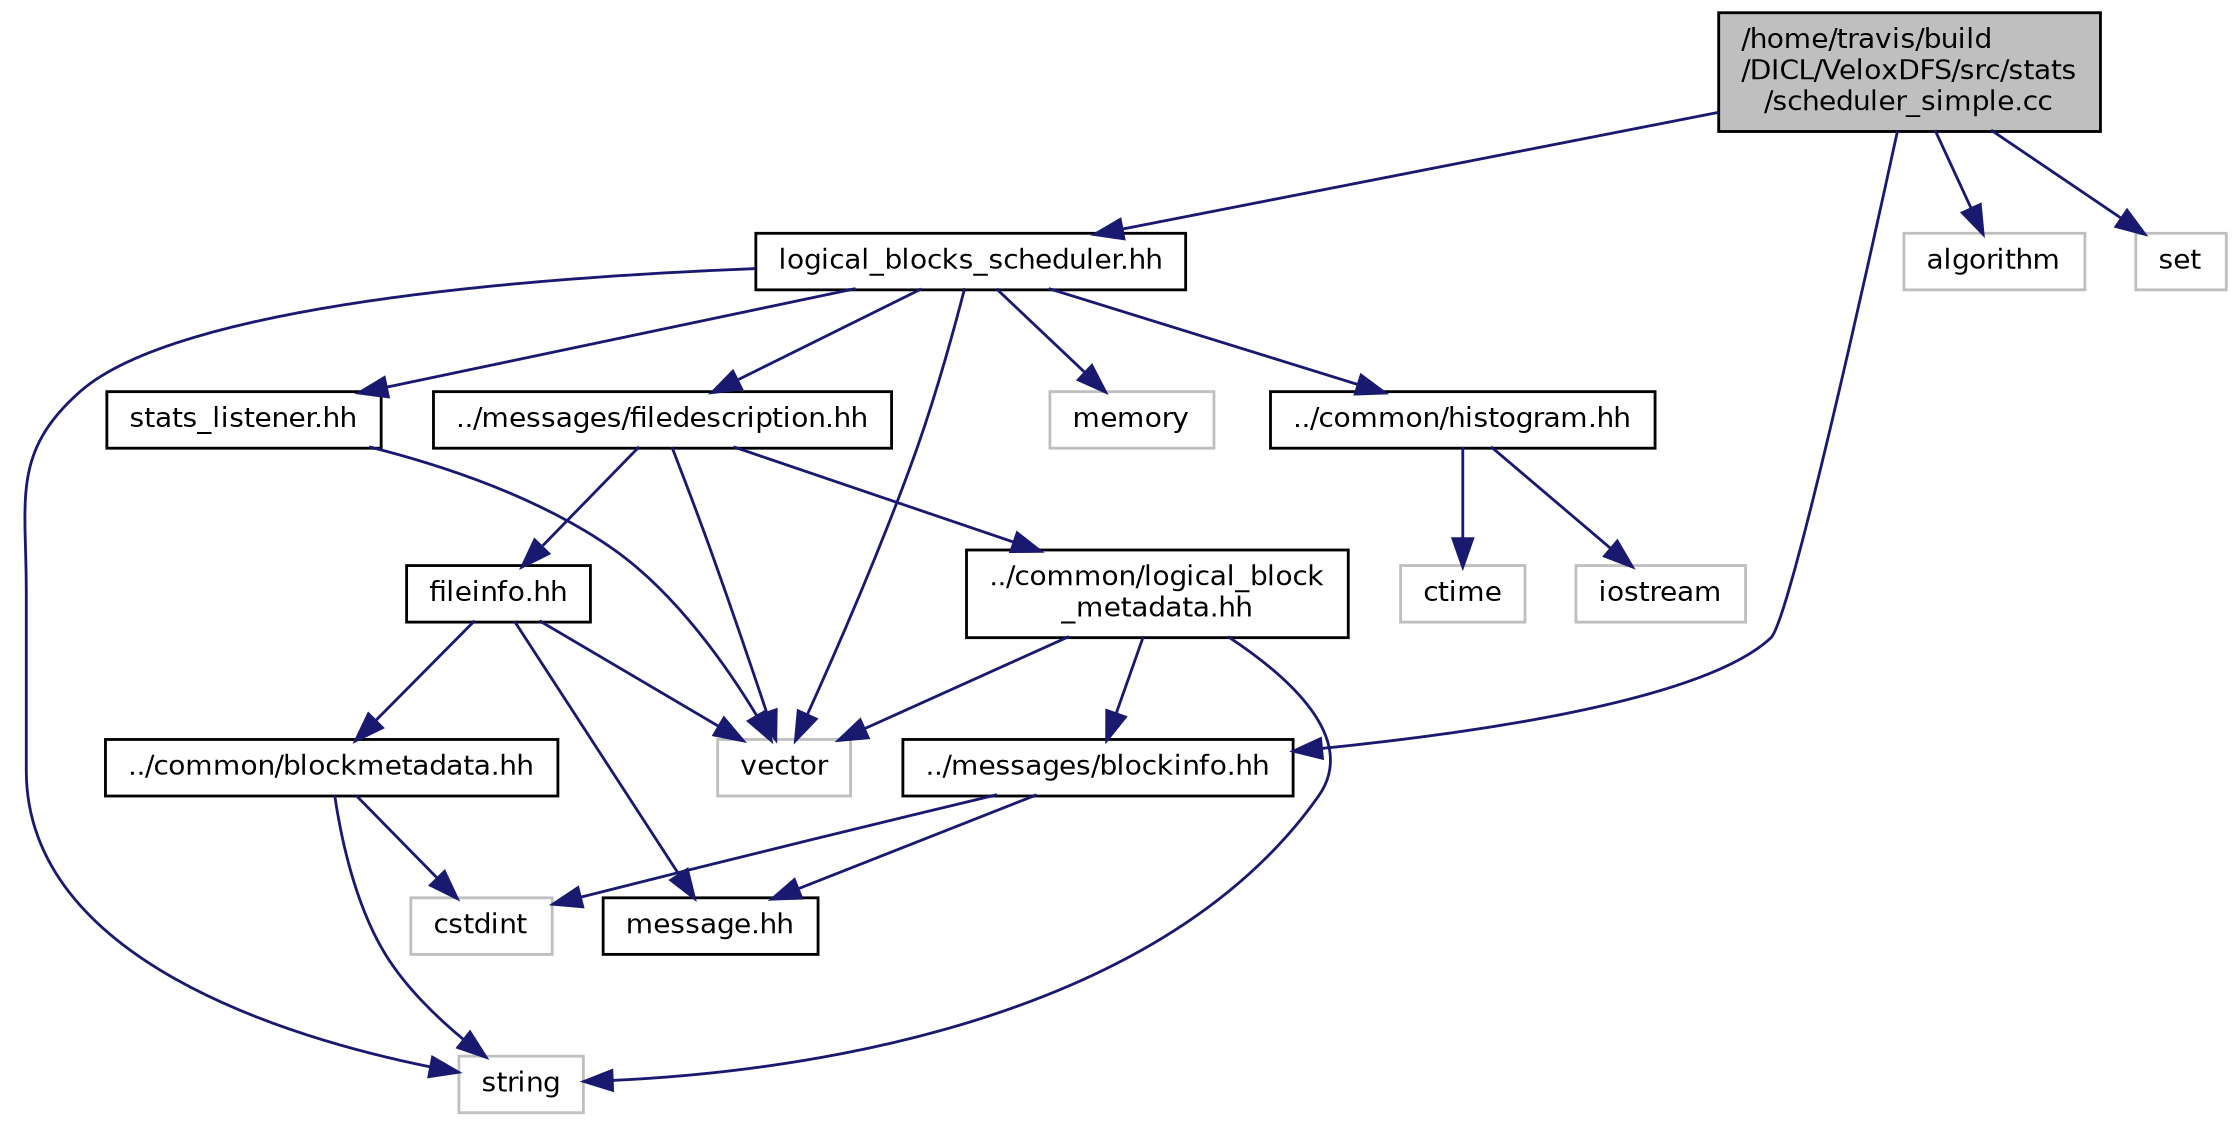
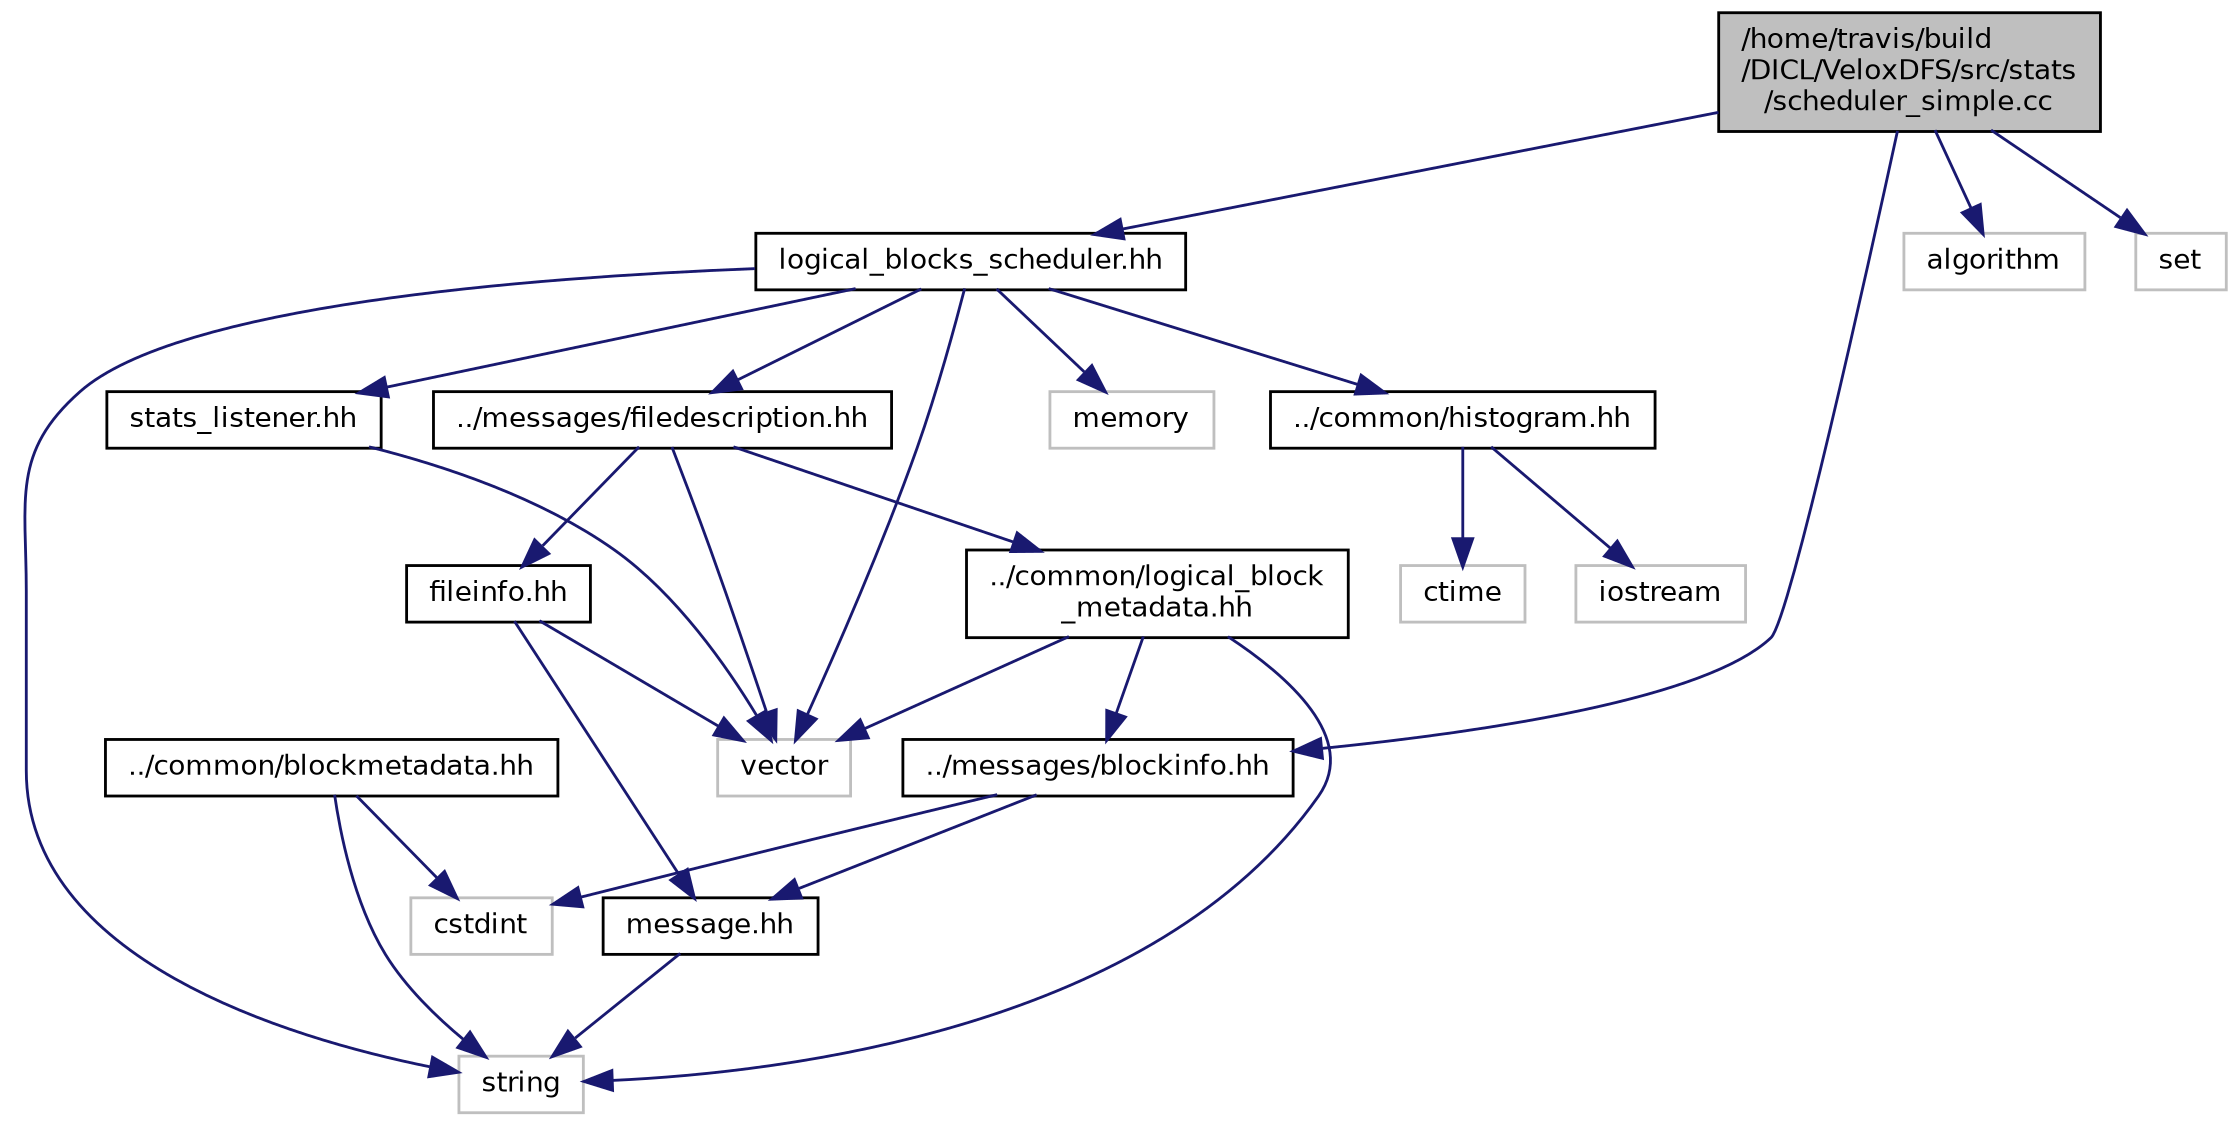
(425, 671) -> none
none -> (628, 996)
